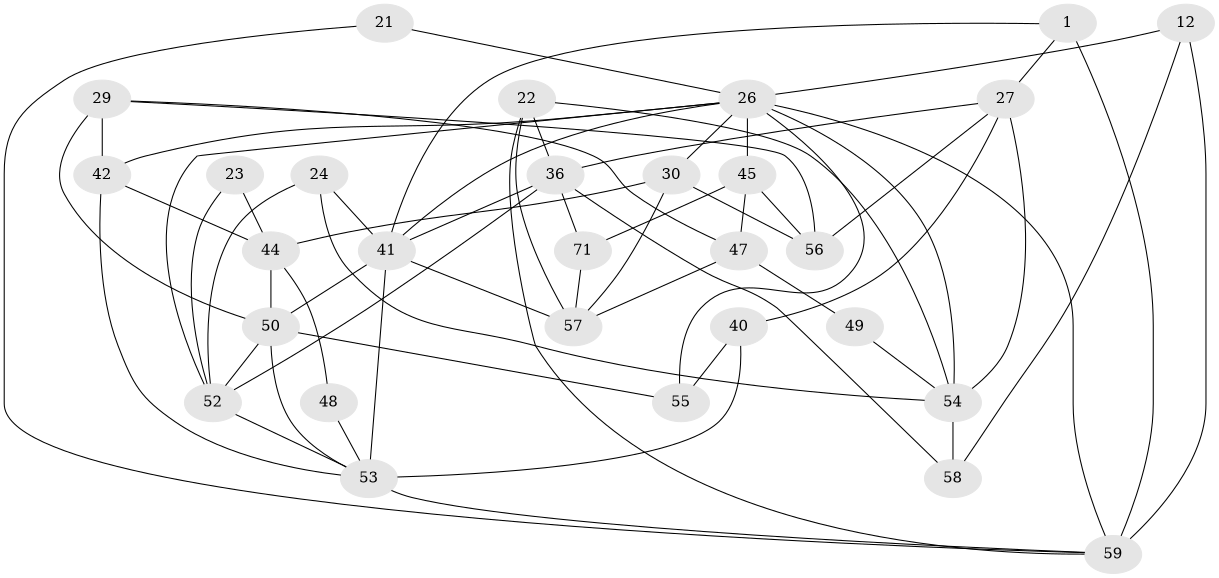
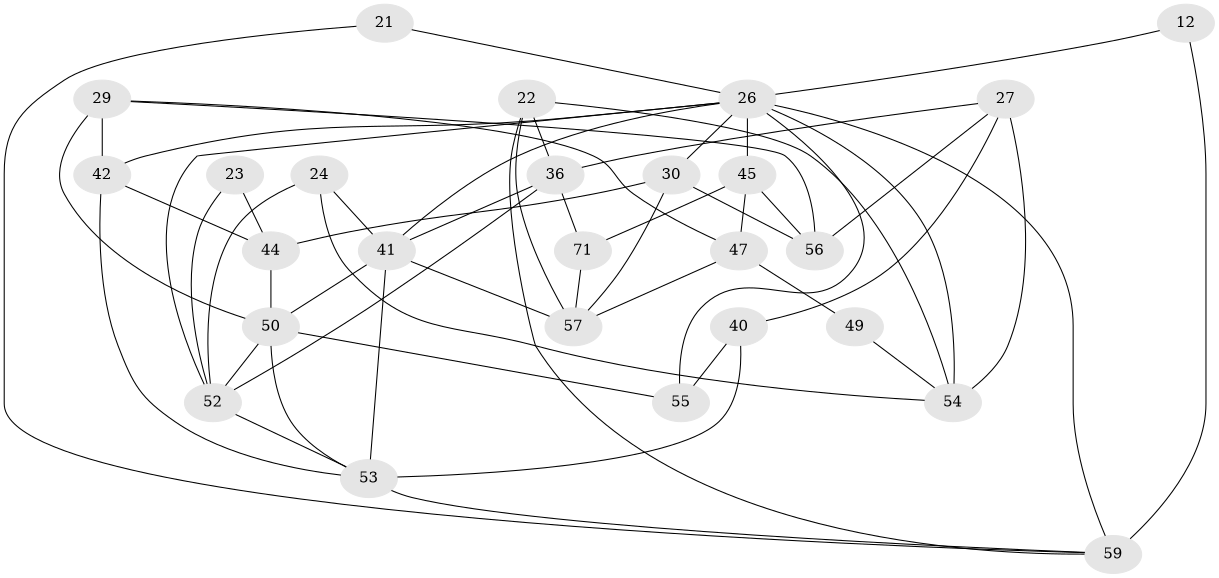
(1068, 23) -> none
(329, 403) -> none
(953, 479) -> none
